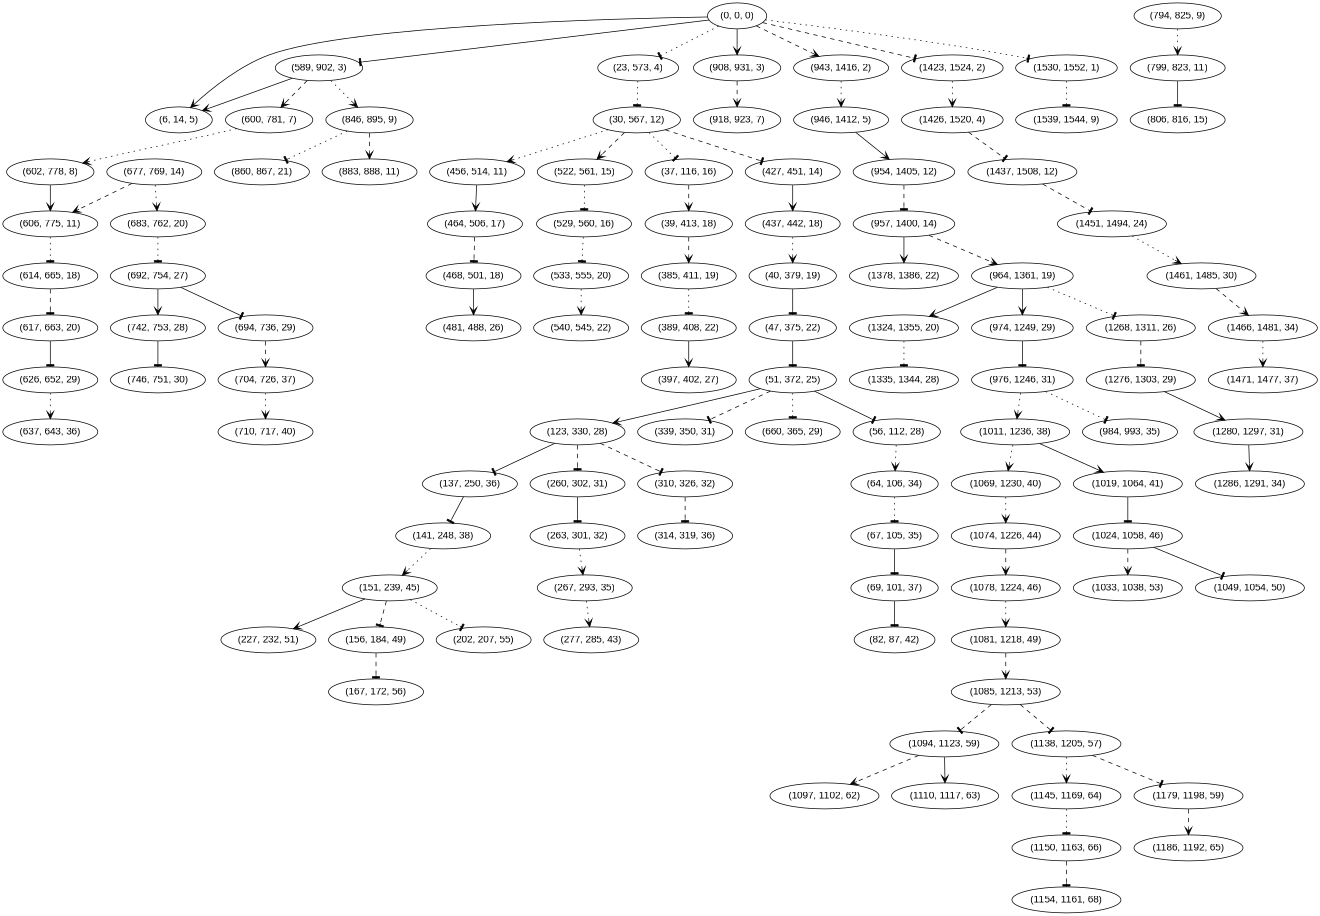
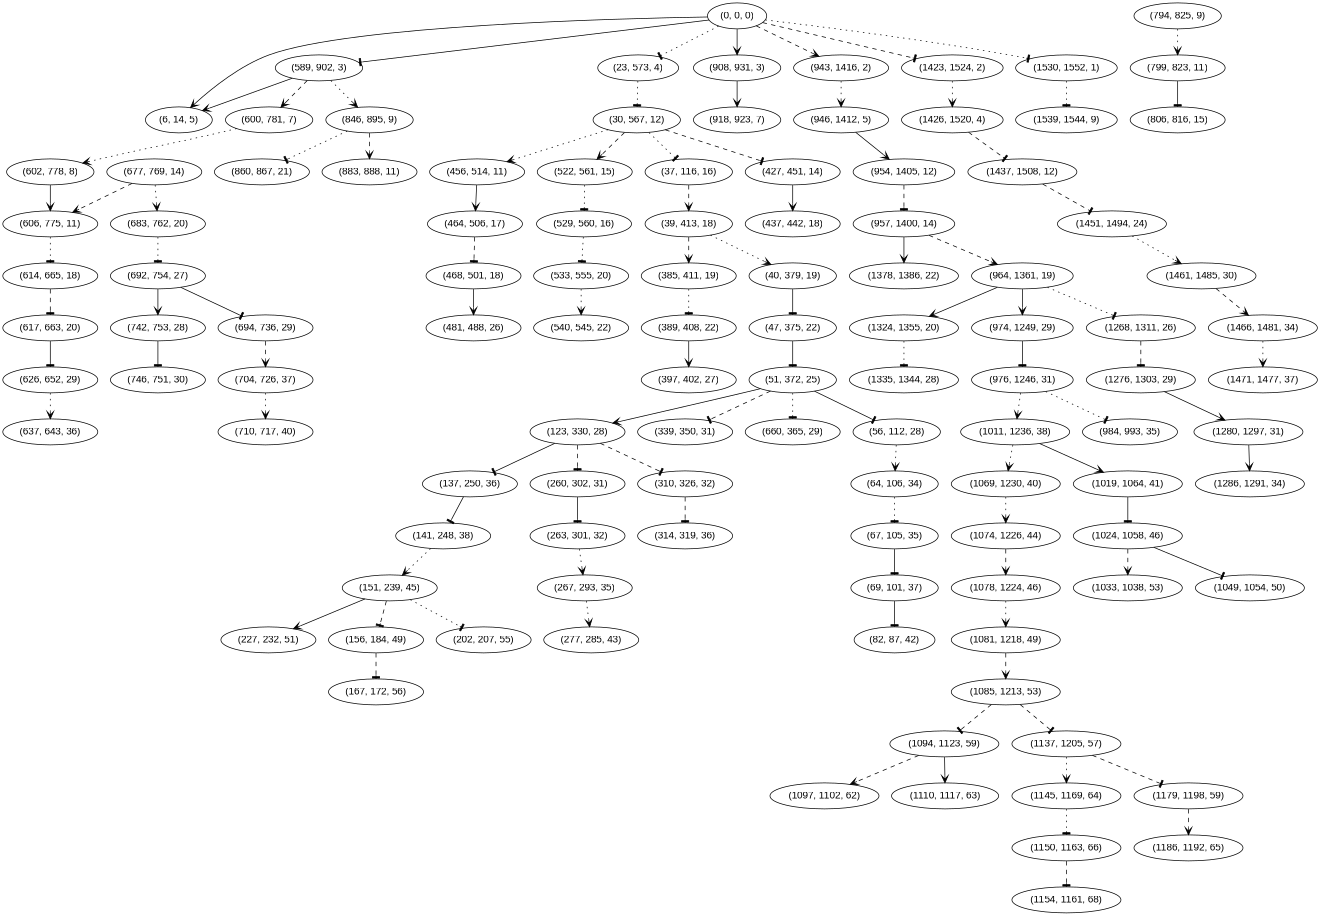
(737, 90) -> (737, 90)
(793, 246) -> (738, 248)
(1066, 744) -> (1066, 744)
